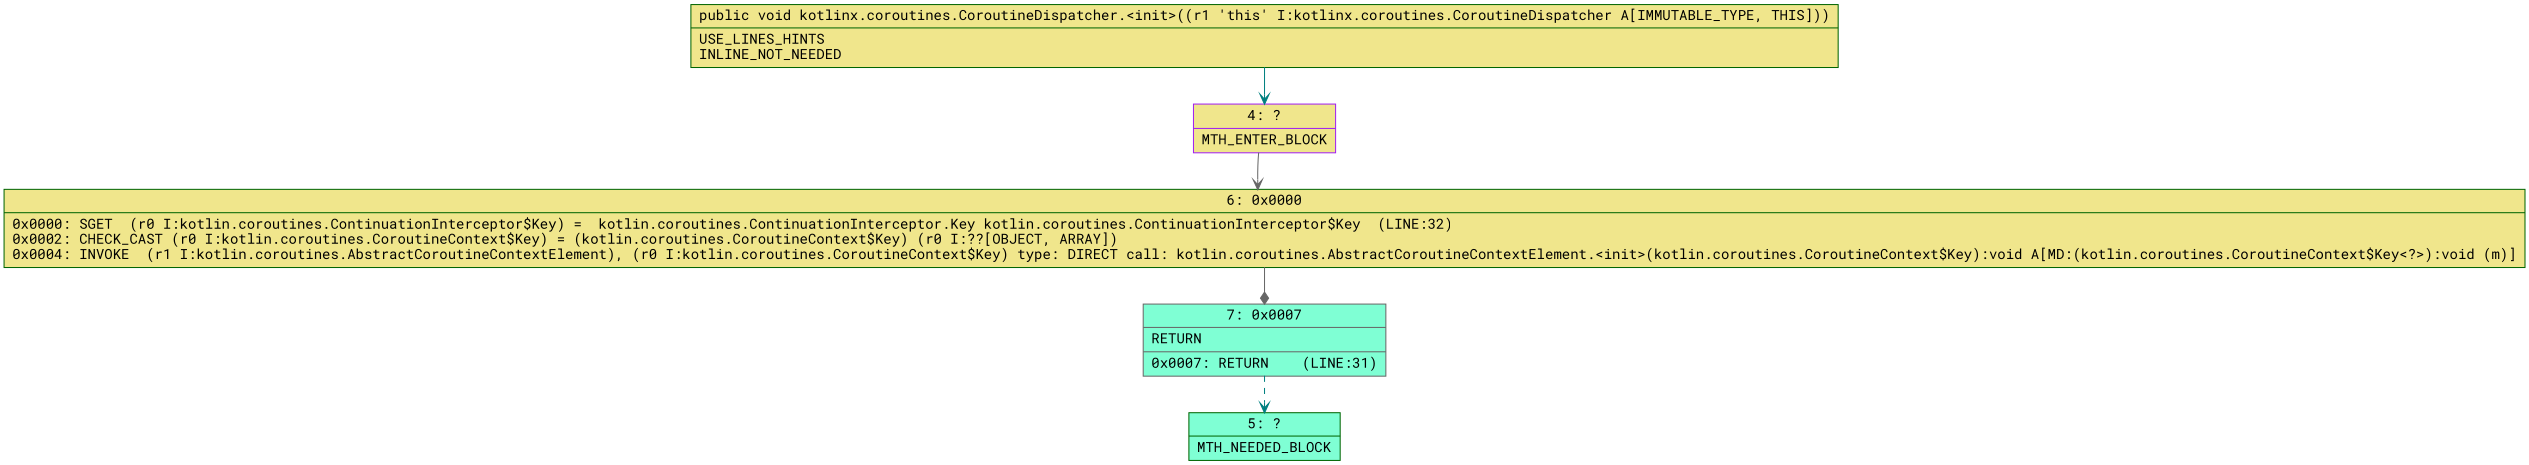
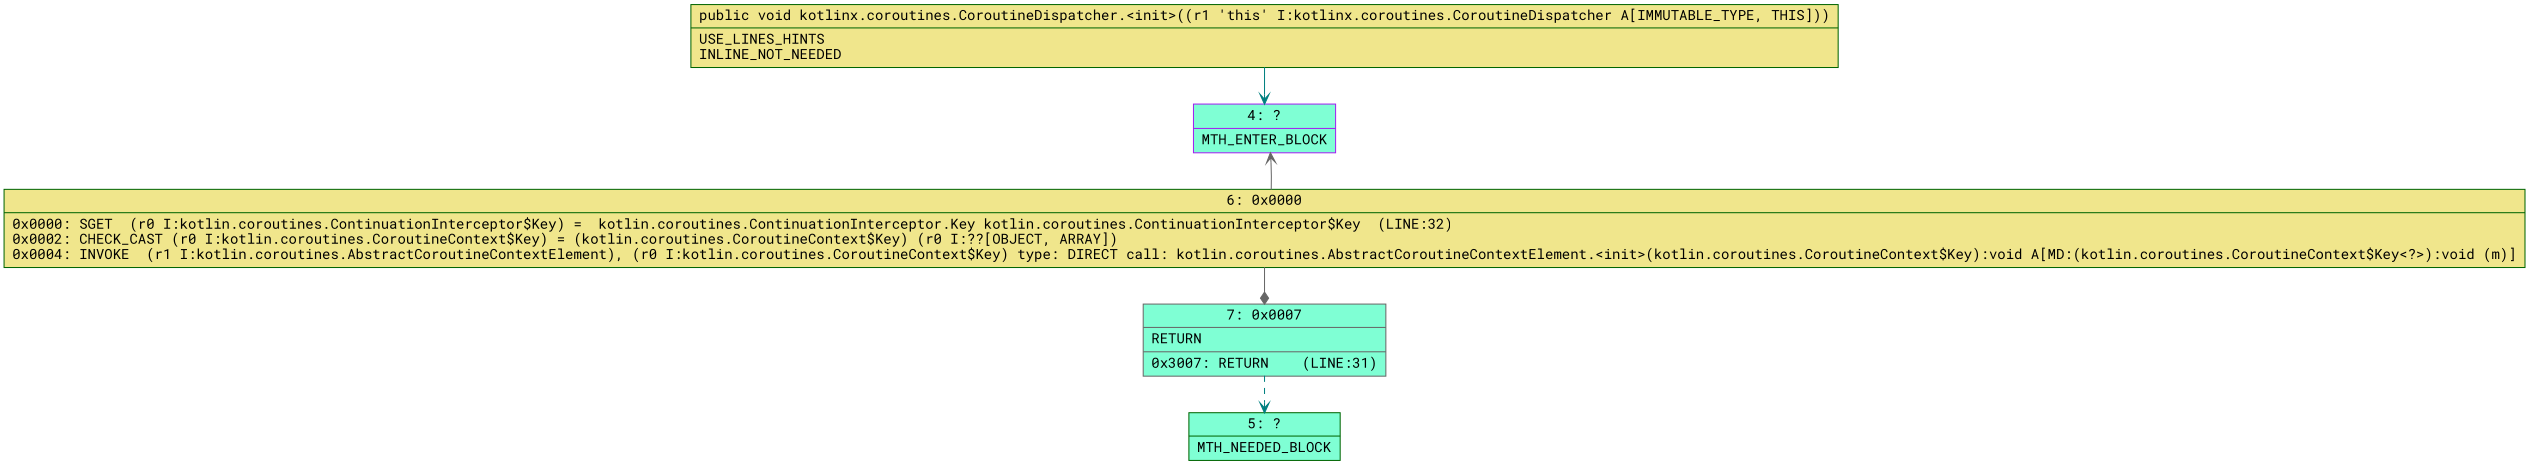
(1265, 128) -> (1265, 128)
(1258, 166) -> (1271, 176)
(1265, 363) -> (1265, 363)
